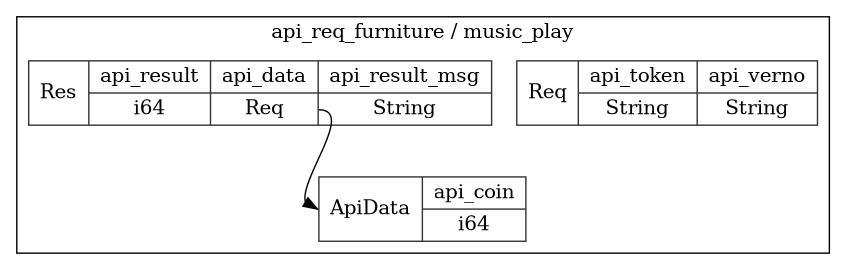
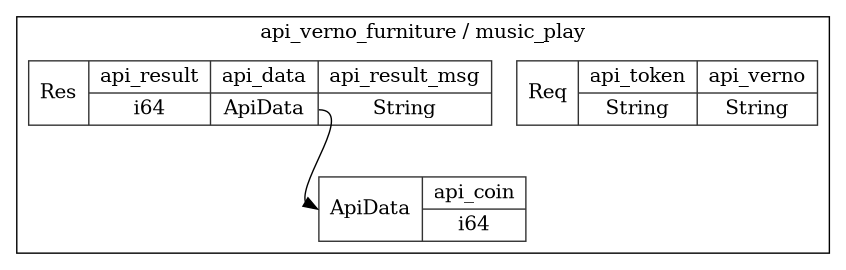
(423, 33) -> (423, 33)
(264, 108) -> (264, 108)
